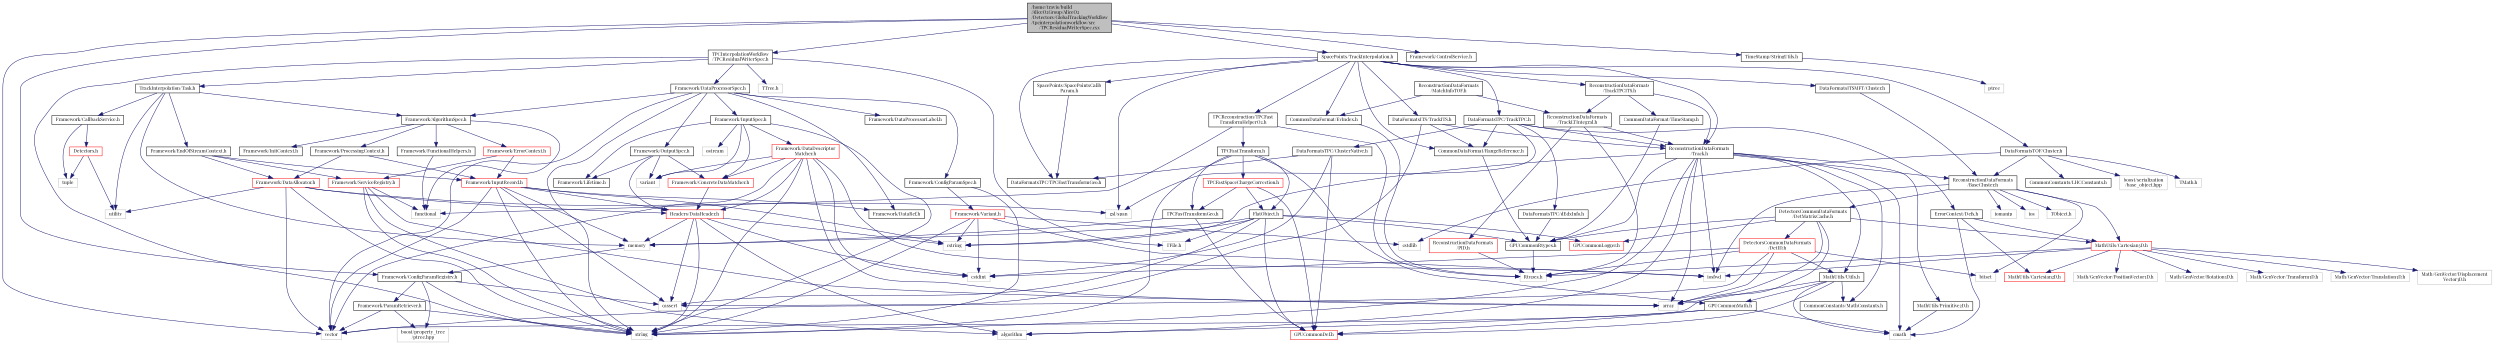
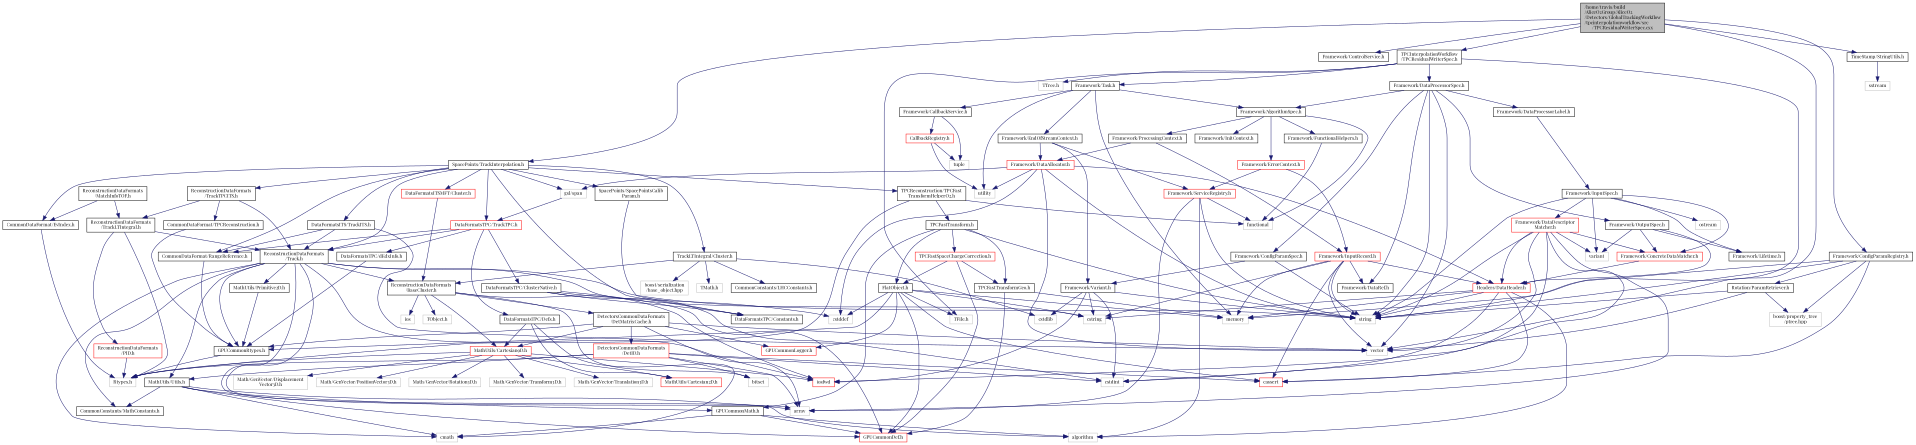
(168, 88) -> (1095, 86)
(1852, 88) -> (438, 194)
(1994, 88) -> (1878, 86)
(724, 103) -> (1562, 151)
(1499, 120) -> (486, 225)
(1661, 120) -> (213, 225)
(86, 151) -> (930, 138)
(2034, 151) -> (705, 257)
(335, 169) -> (1087, 207)
(1352, 174) -> (532, 209)
(1056, 183) -> (767, 319)
(978, 214) -> (1088, 288)
(1957, 214) -> (530, 319)
(2004, 214) -> none
(2121, 246) -> (501, 351)
(543, 259) -> (1499, 299)
(1714, 277) -> (824, 382)
(390, 306) -> (1761, 288)
(670, 306) -> (1271, 382)
none -> (841, 319)
(1923, 319) -> (251, 317)
